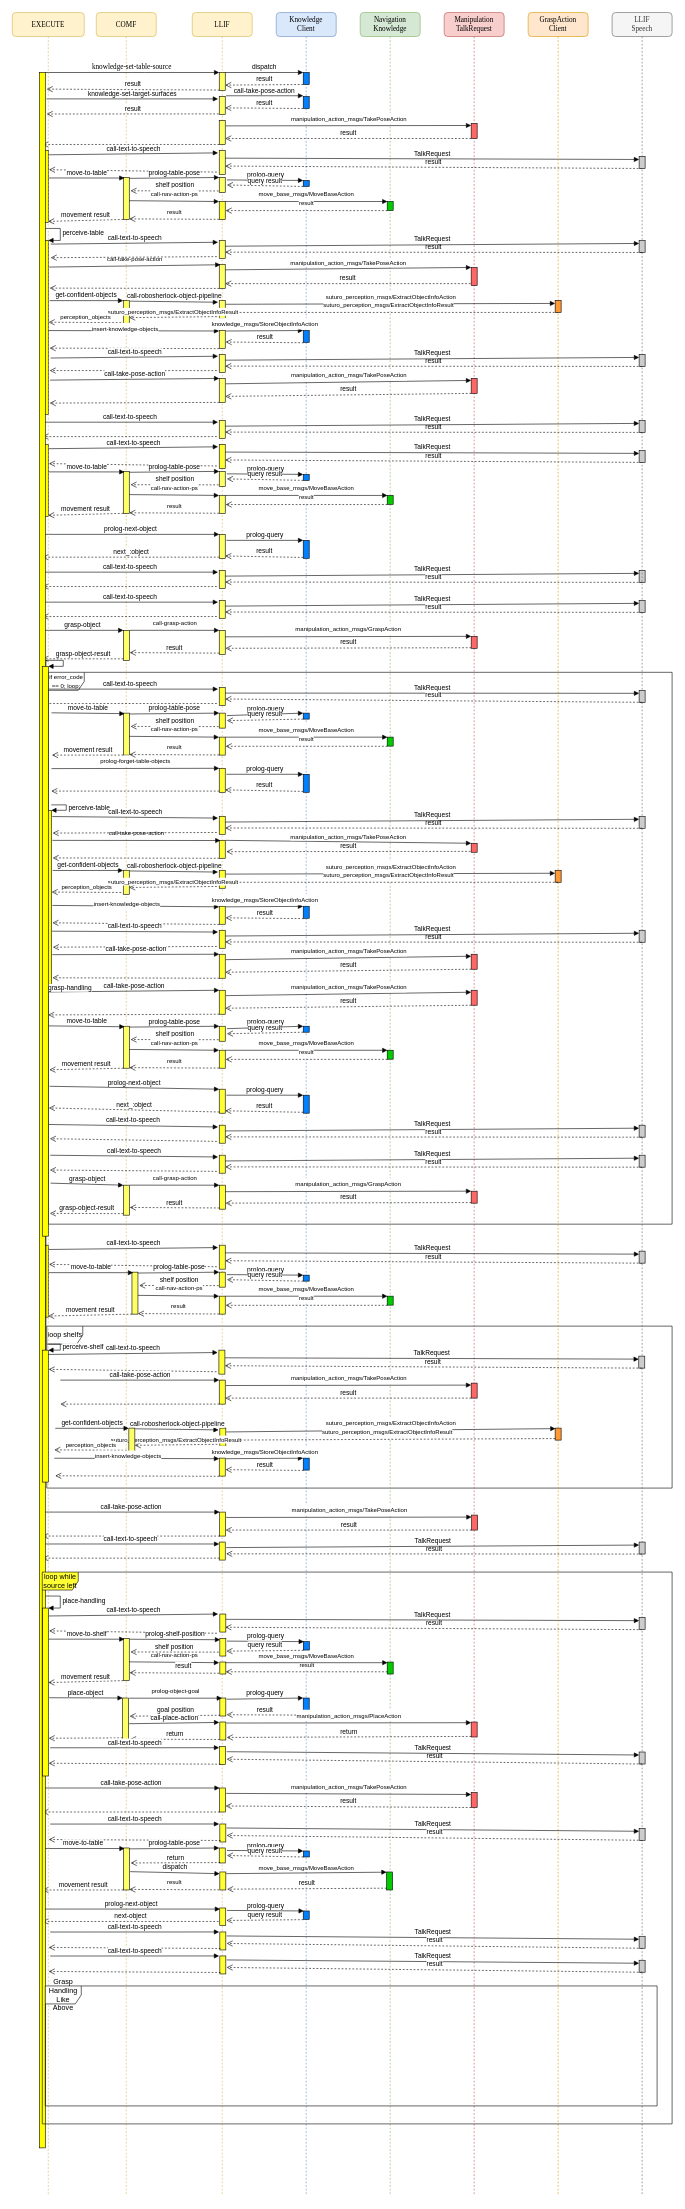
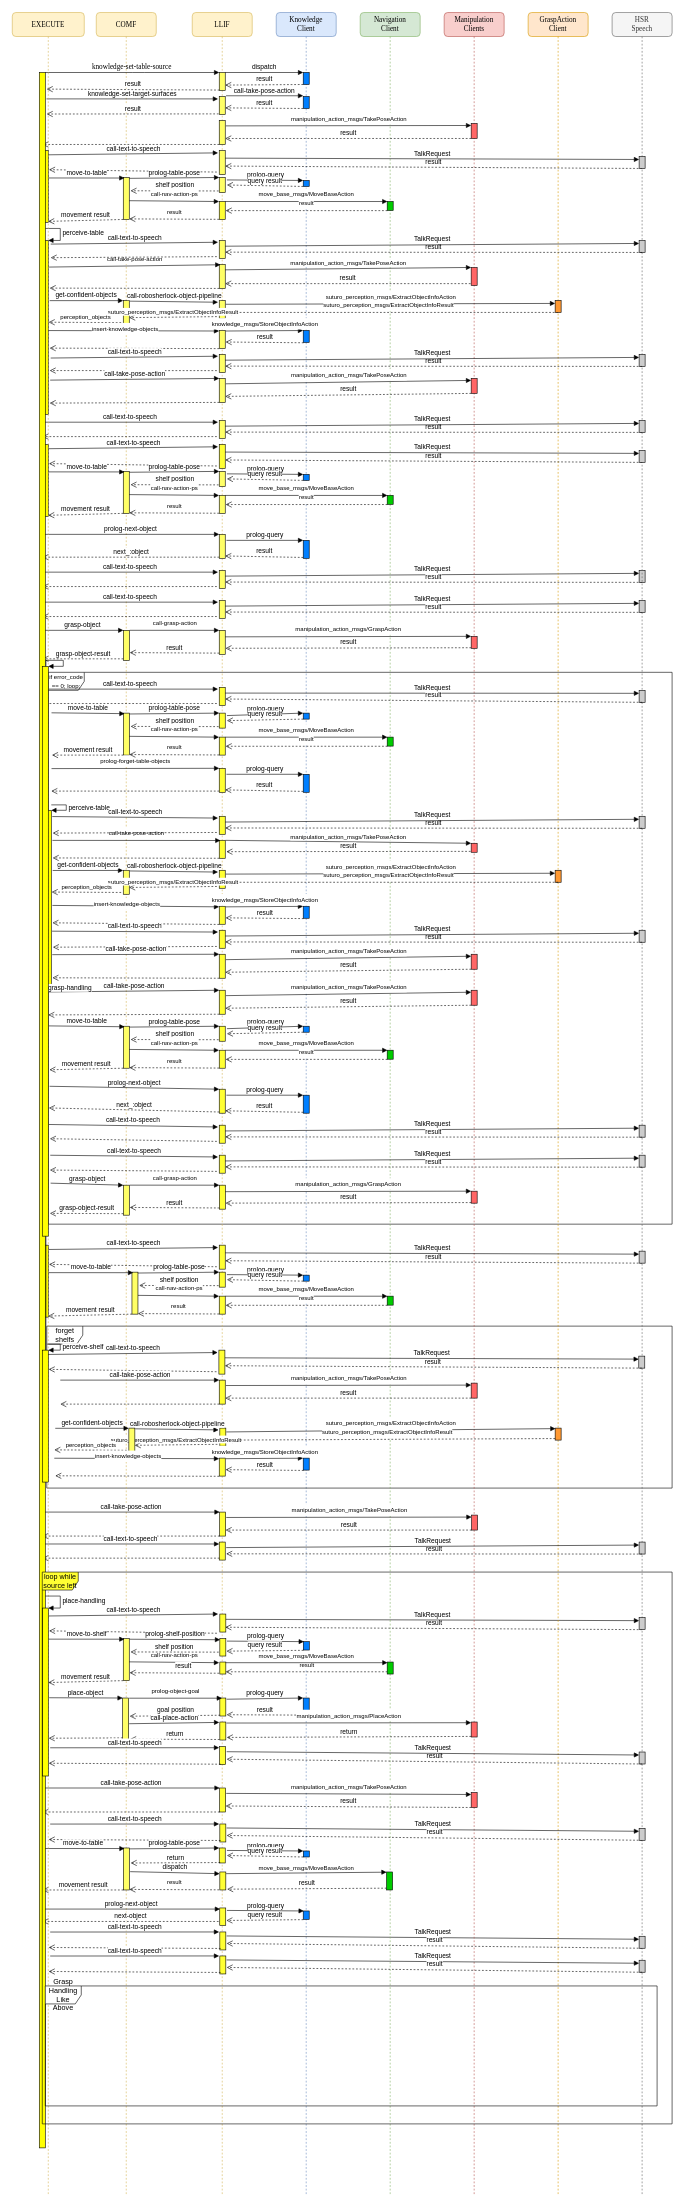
(390, 24) -> (390, 24)
(474, 24) -> (474, 24)
(642, 24) -> (642, 24)
(65, 1335) -> (65, 1335)
